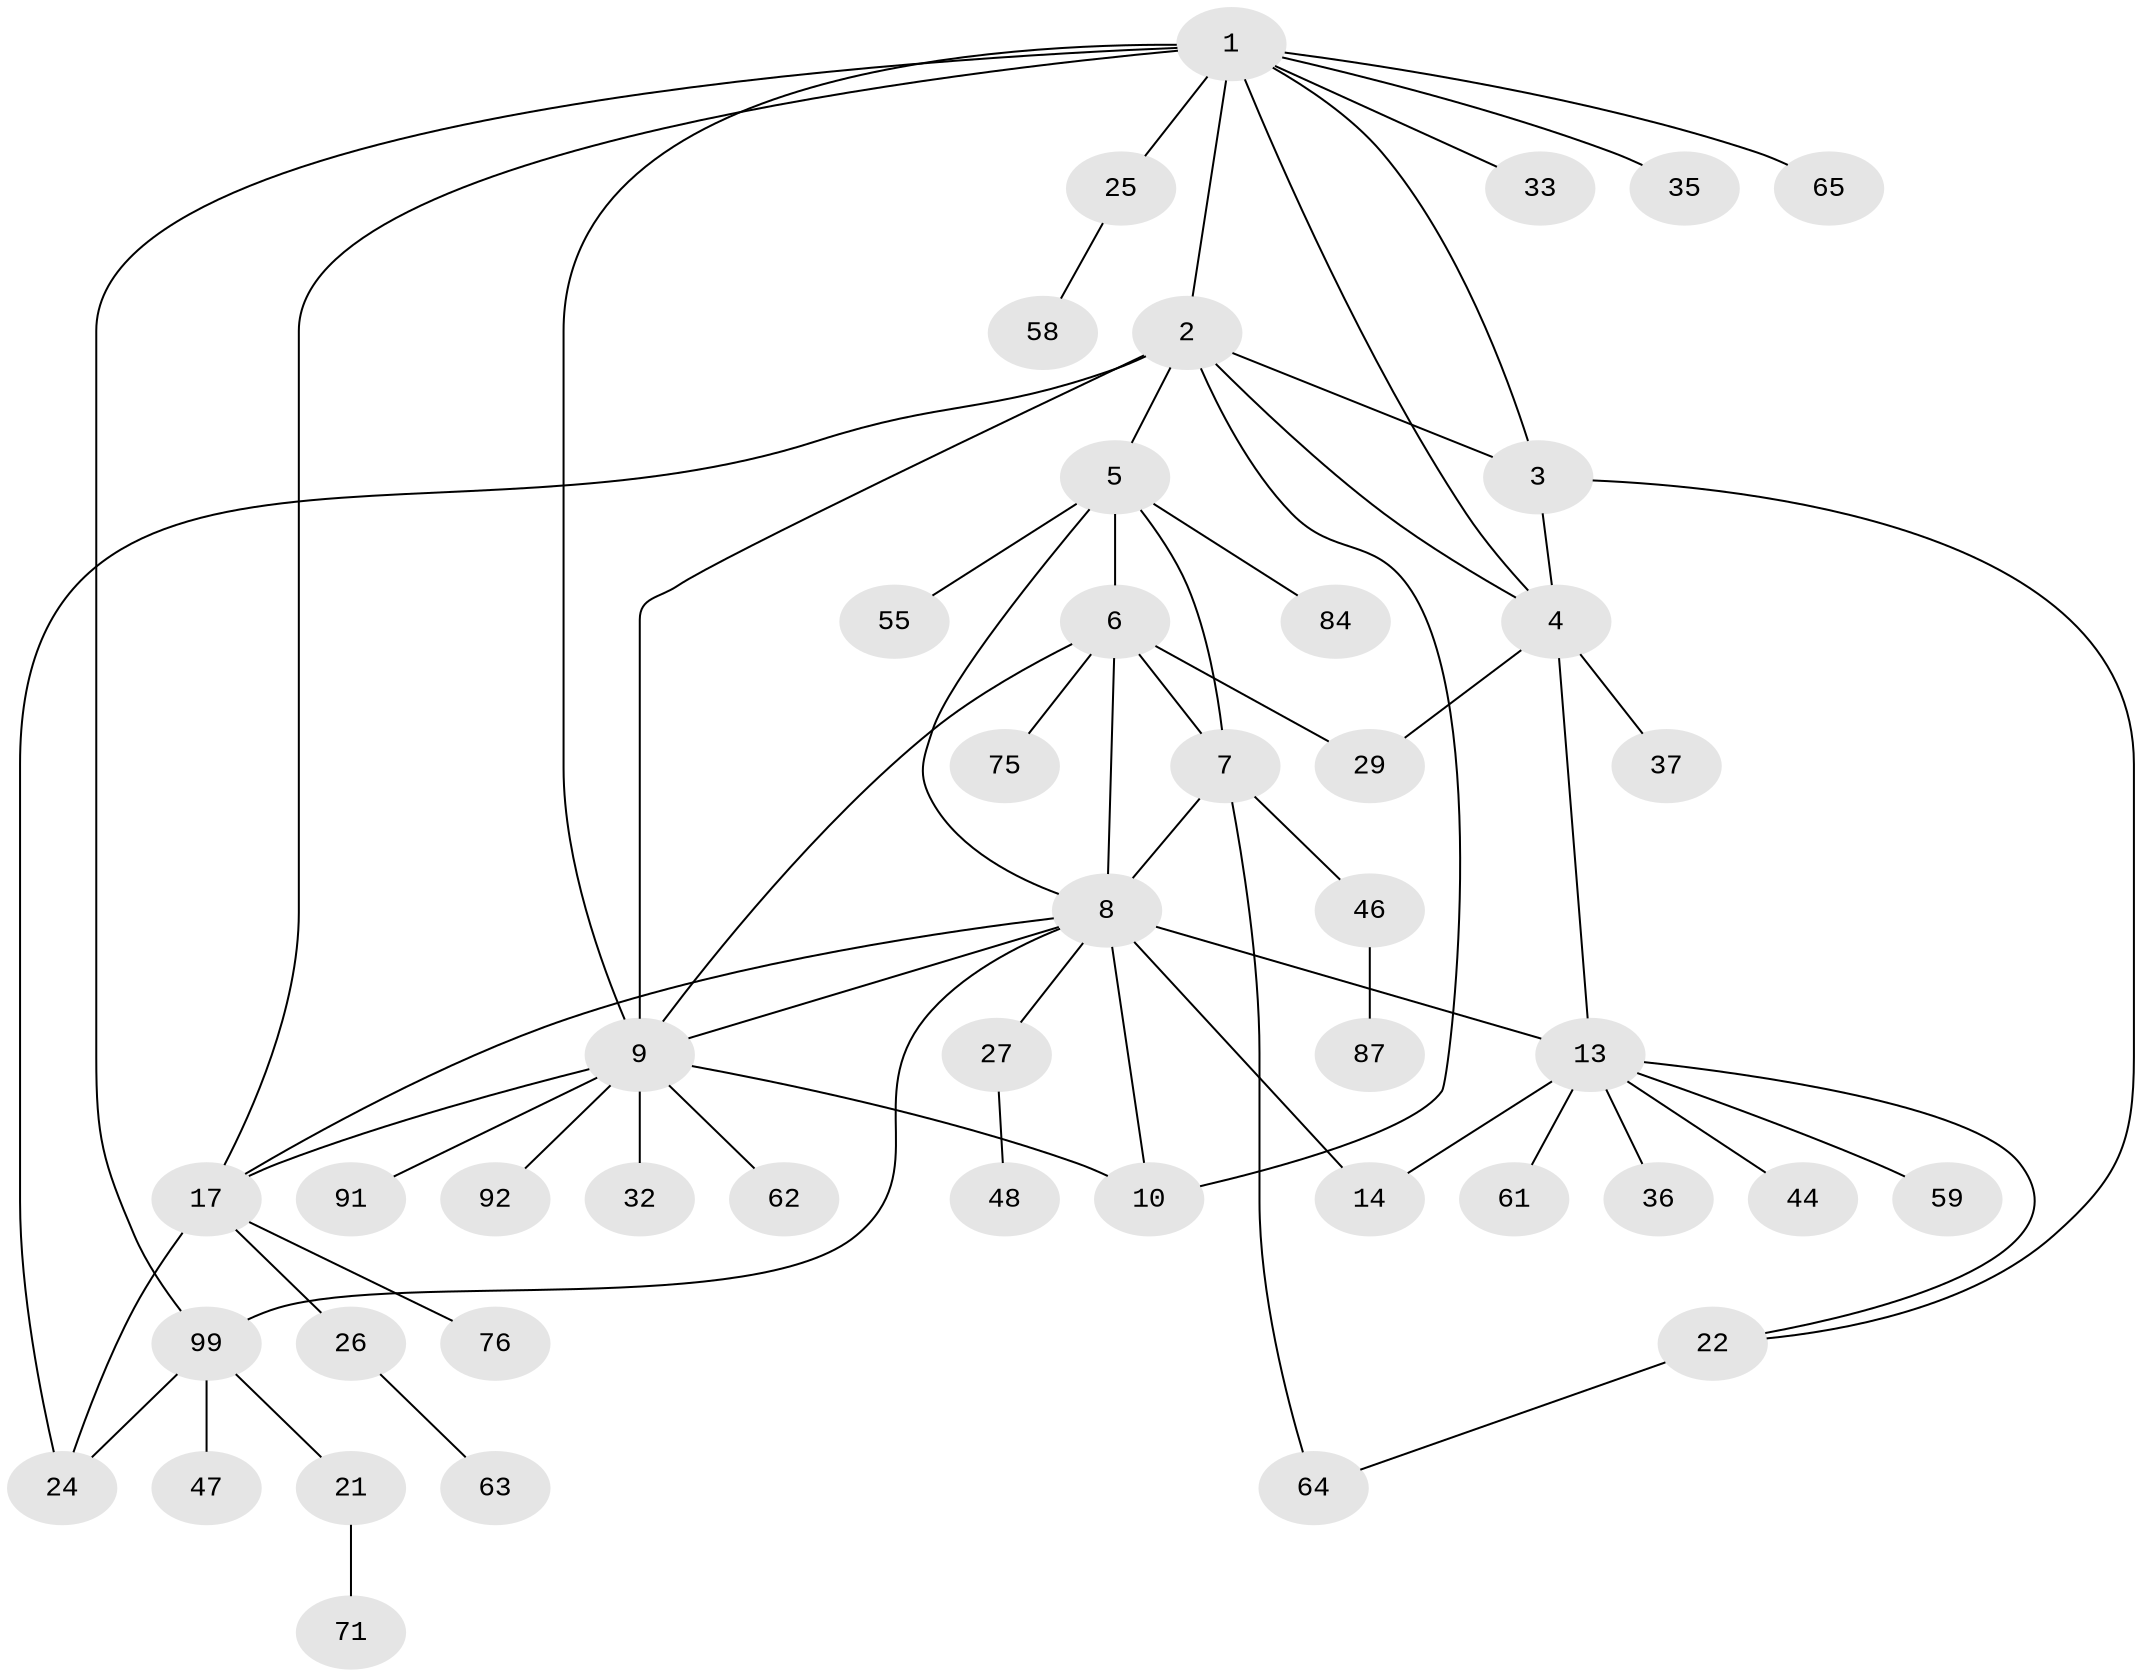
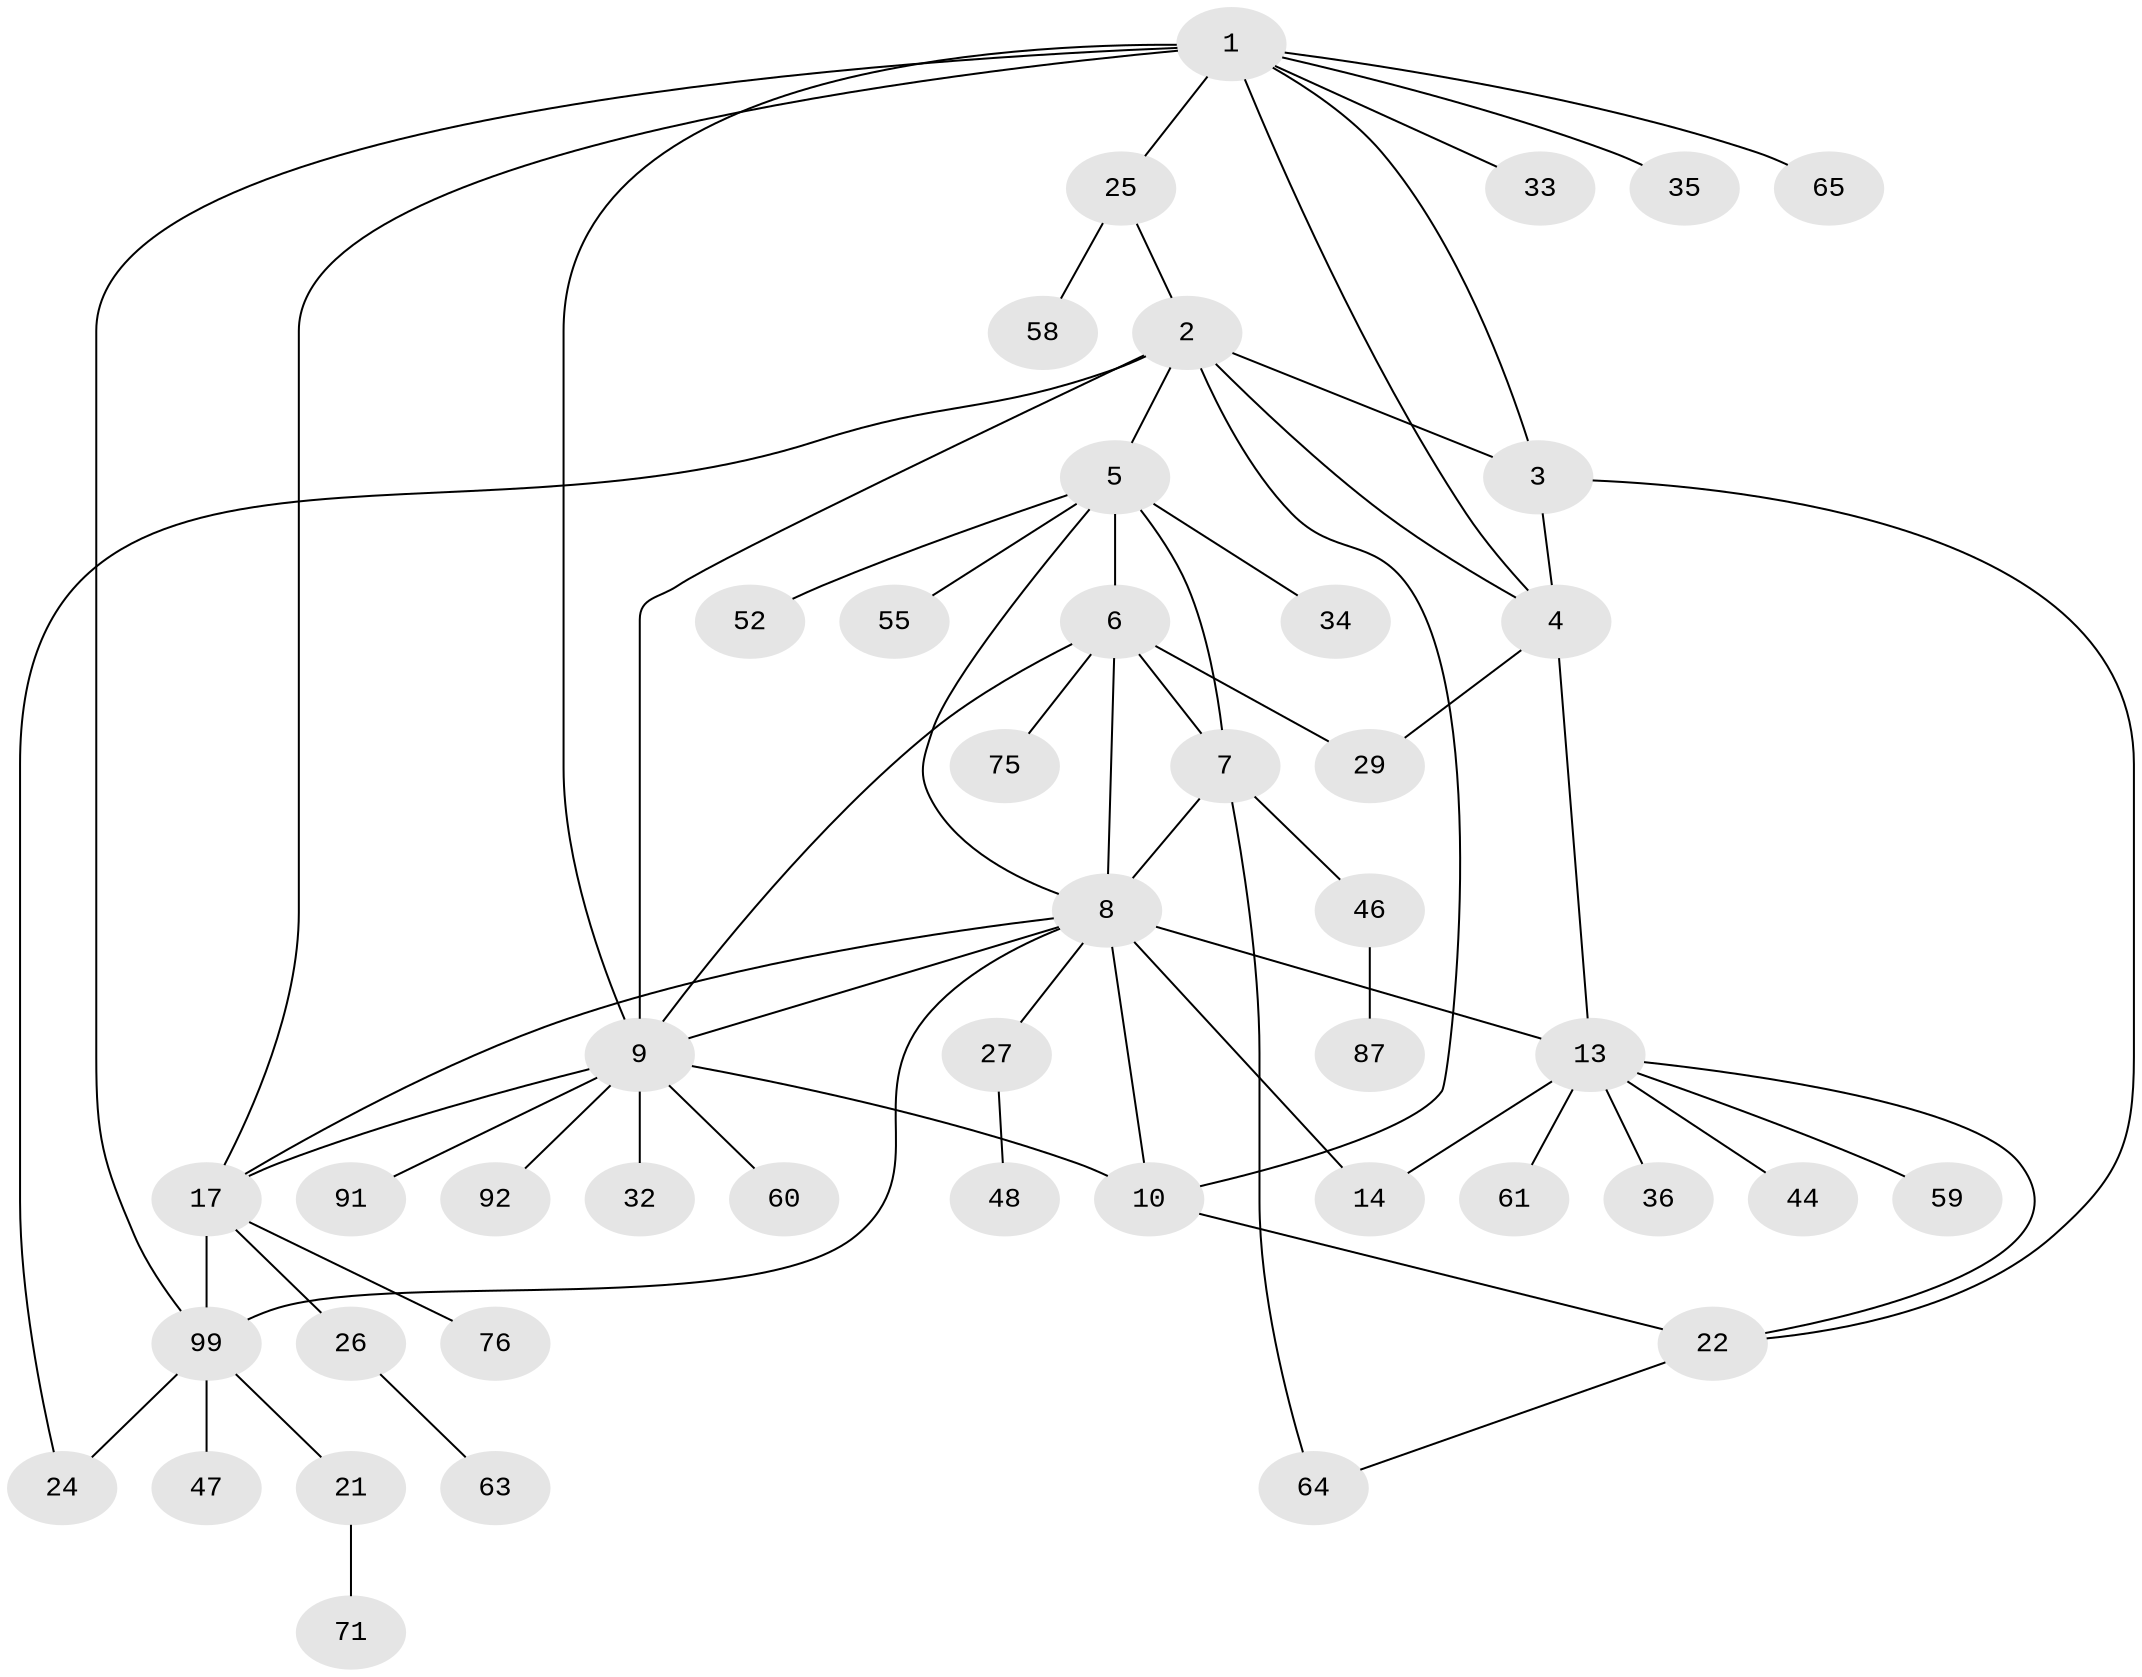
(1209, 188) -> (1154, 261)
none -> (750, 622)
(1336, 622) -> (1336, 622)
(1667, 766) -> none
(784, 1199) -> (784, 1199)
none -> (1431, 1272)
(119, 1338) -> (207, 1272)
